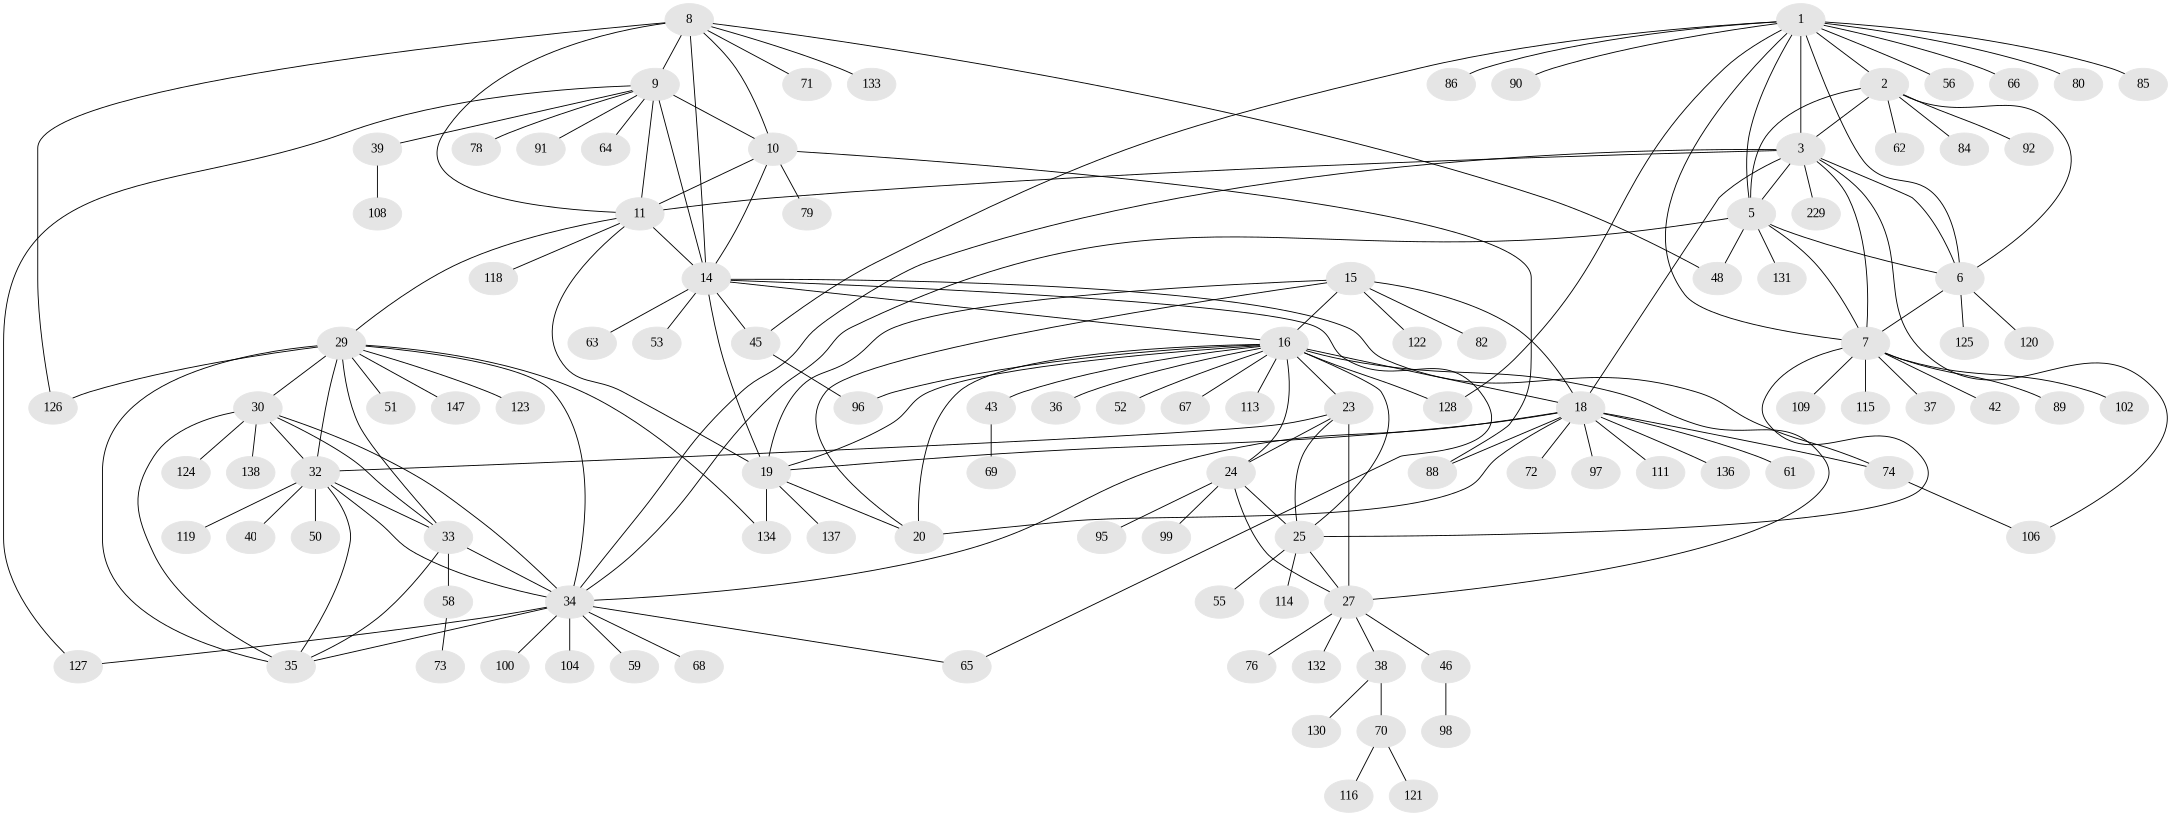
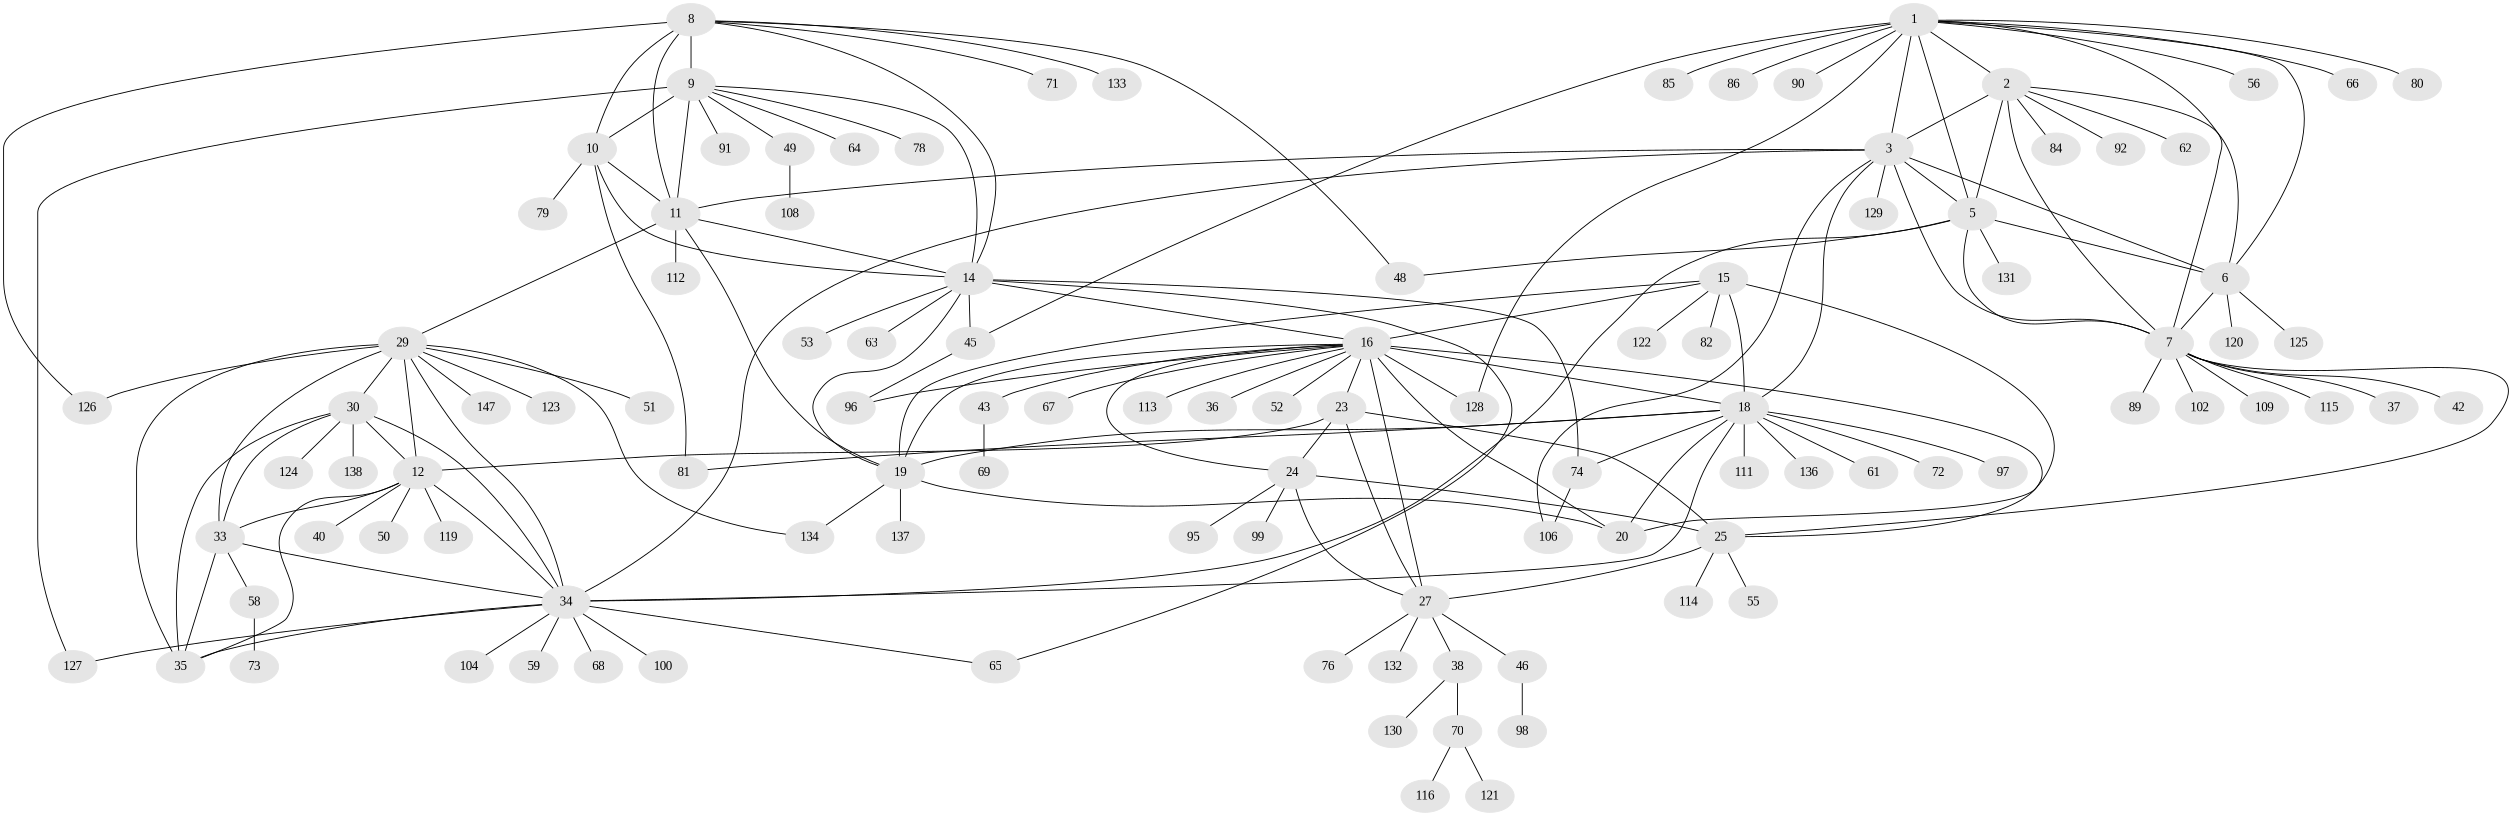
(377, 149) -> (790, 149)
(1816, 214) -> (1874, 214)
none -> (2062, 227)
(493, 279) -> (676, 279)
(315, 473) -> (418, 473)
(1432, 473) -> (684, 473)
